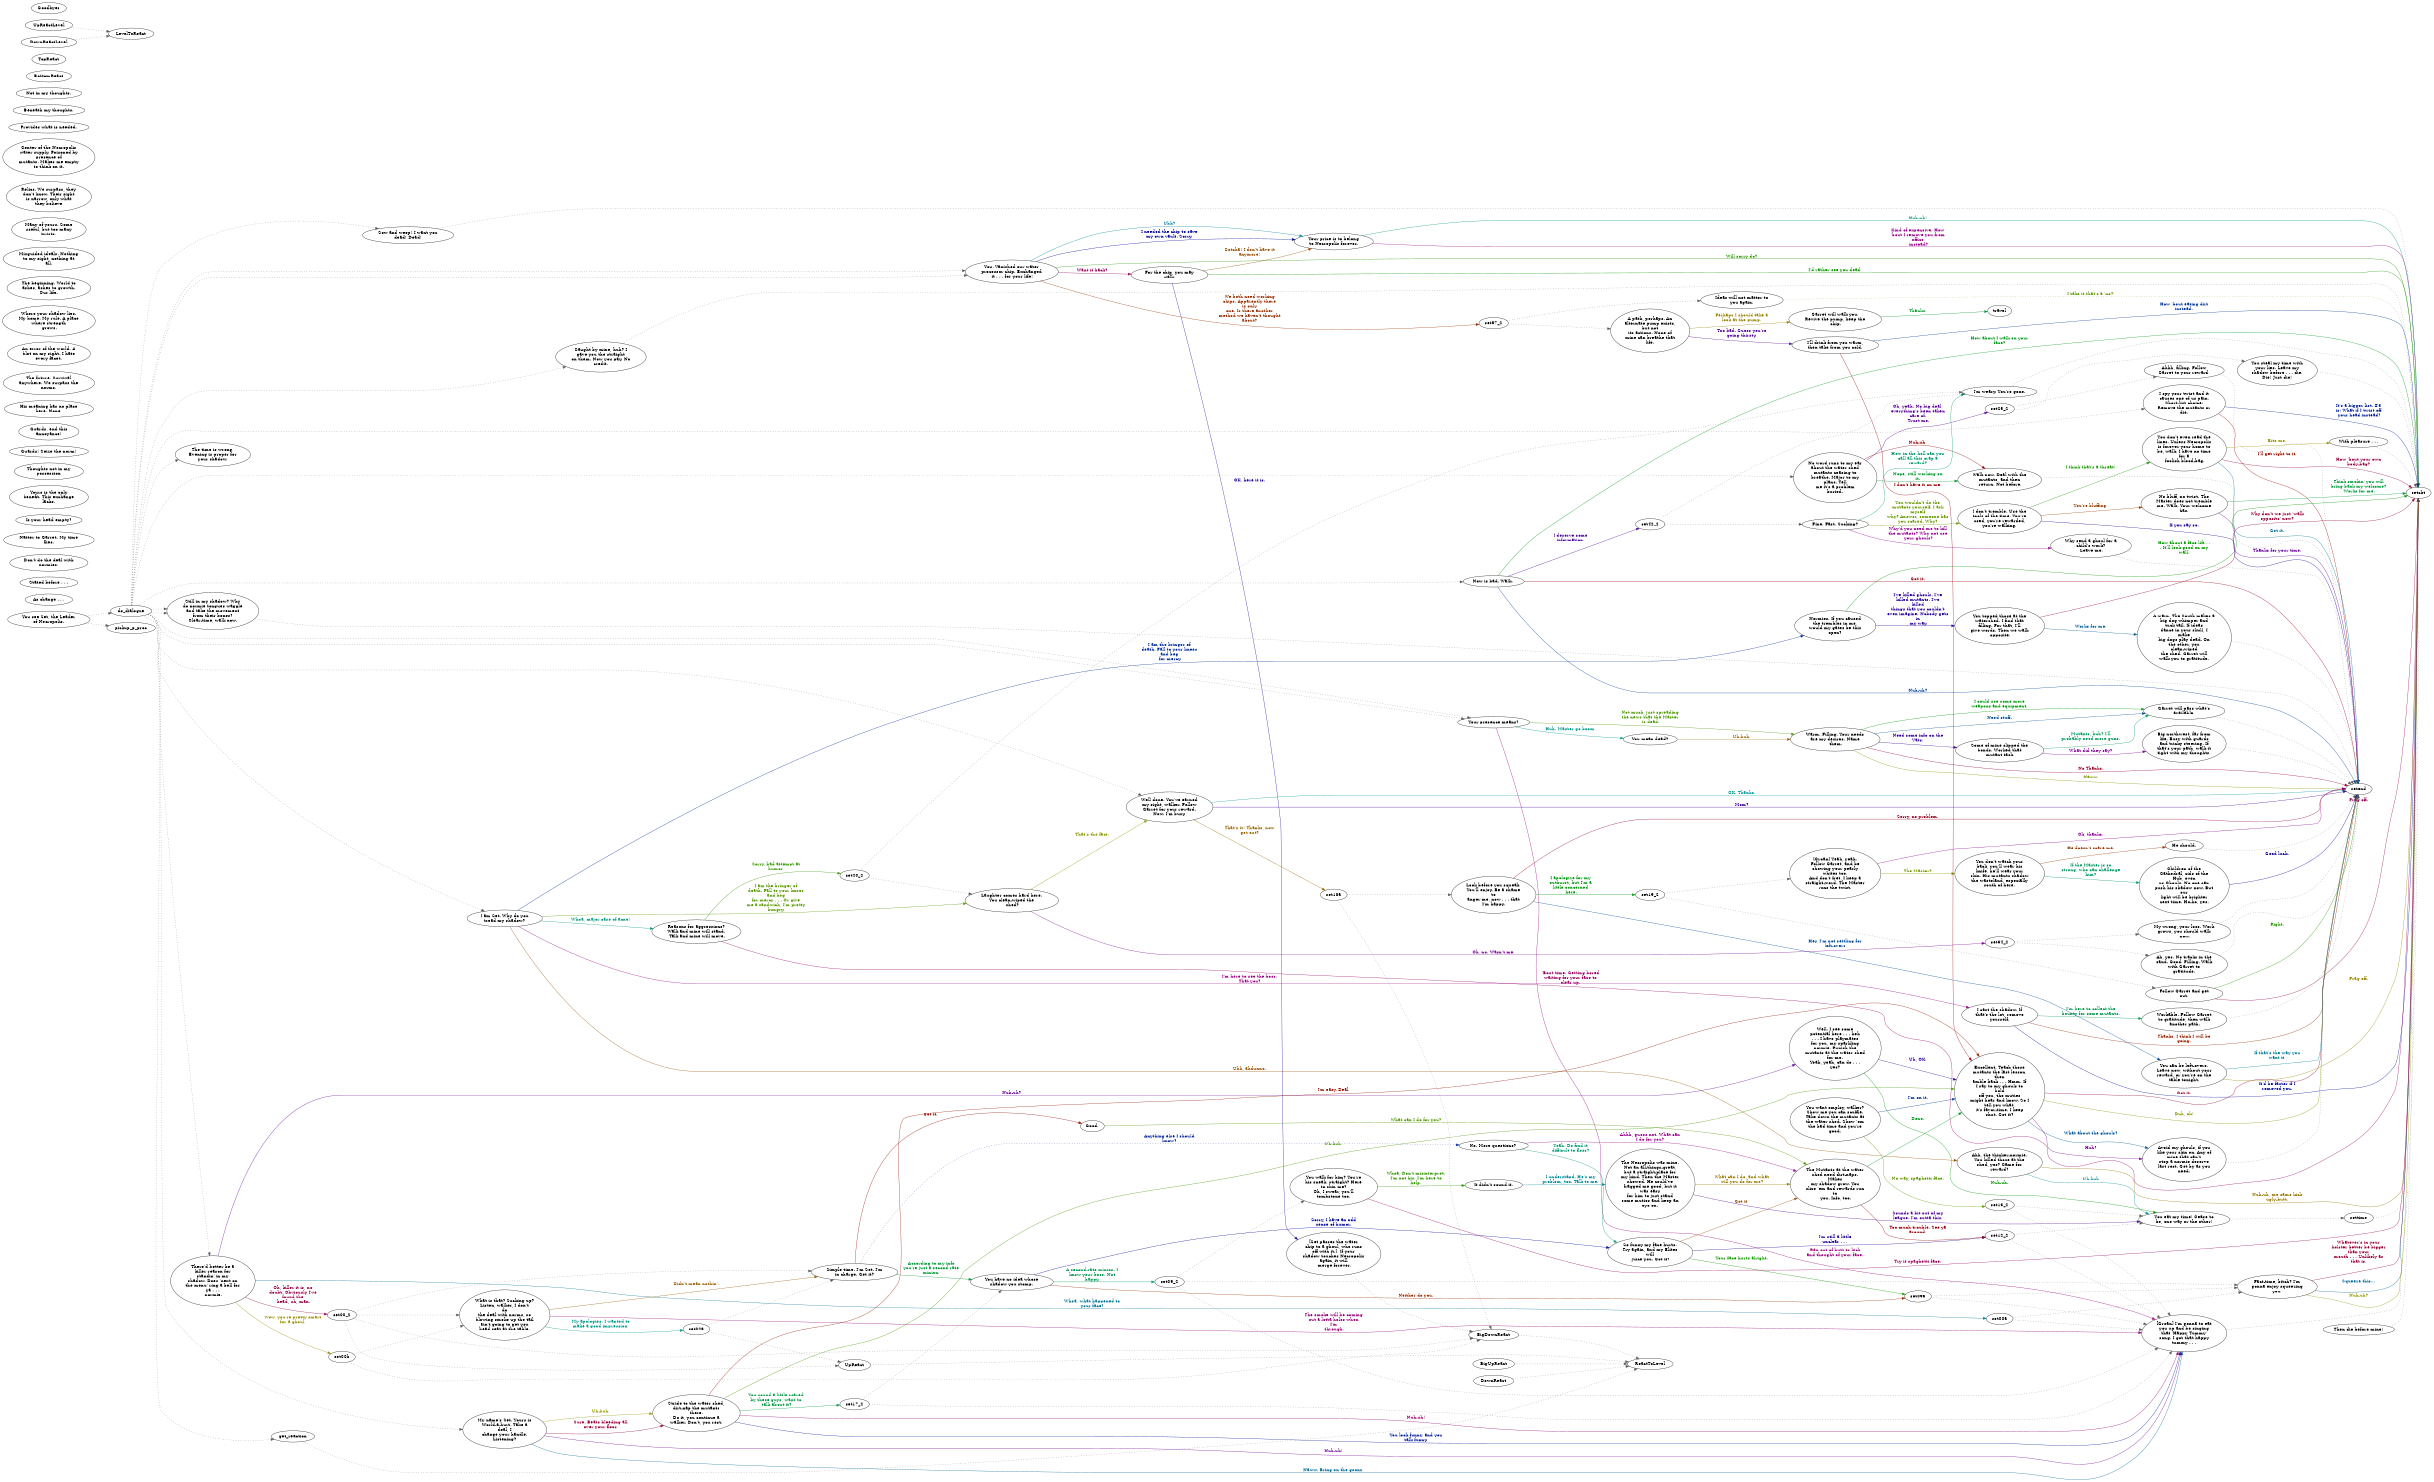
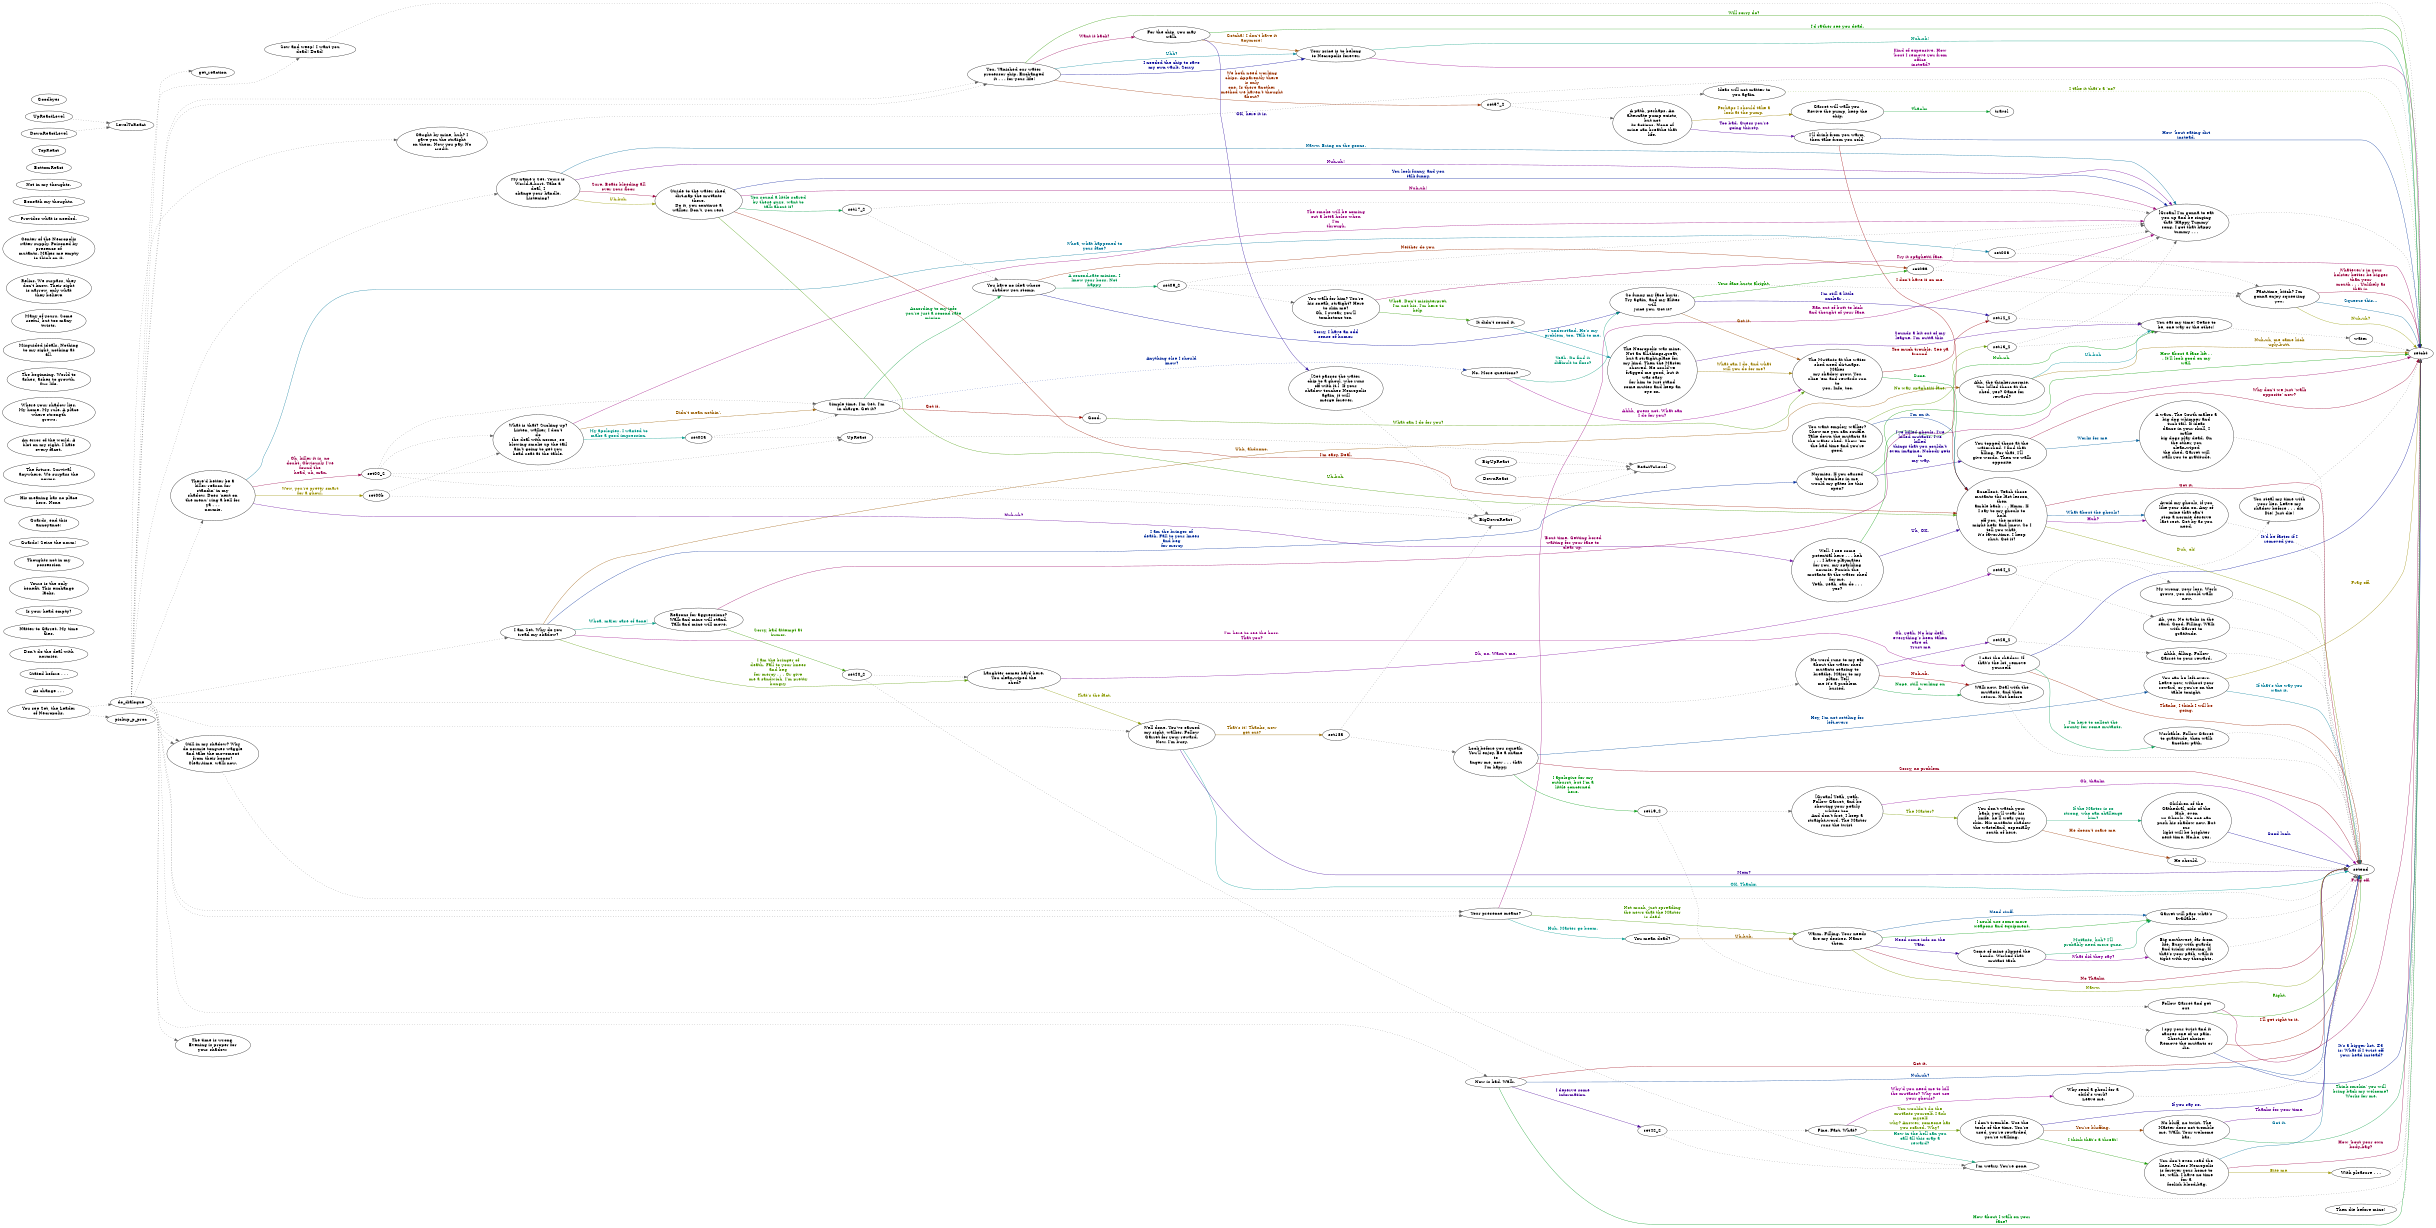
(1835, 524) -> (1837, 1131)
(2359, 1218) -> (2361, 339)
(971, 1463) -> none
